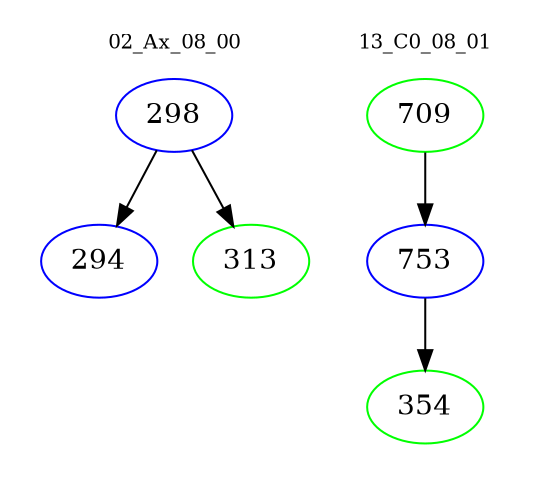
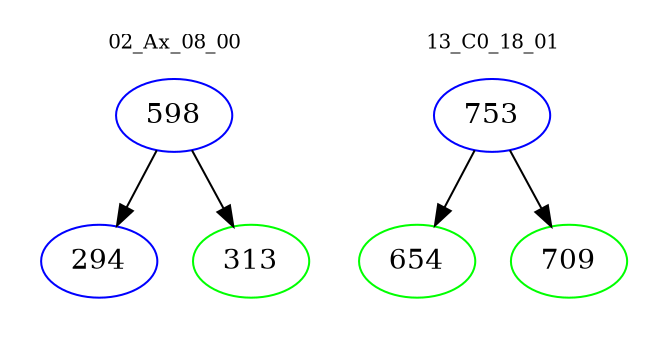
(425, 44) -> (493, 44)
(174, 115) -> (174, 115)
(425, 178) -> (526, 179)
(425, 407) -> (417, 261)
